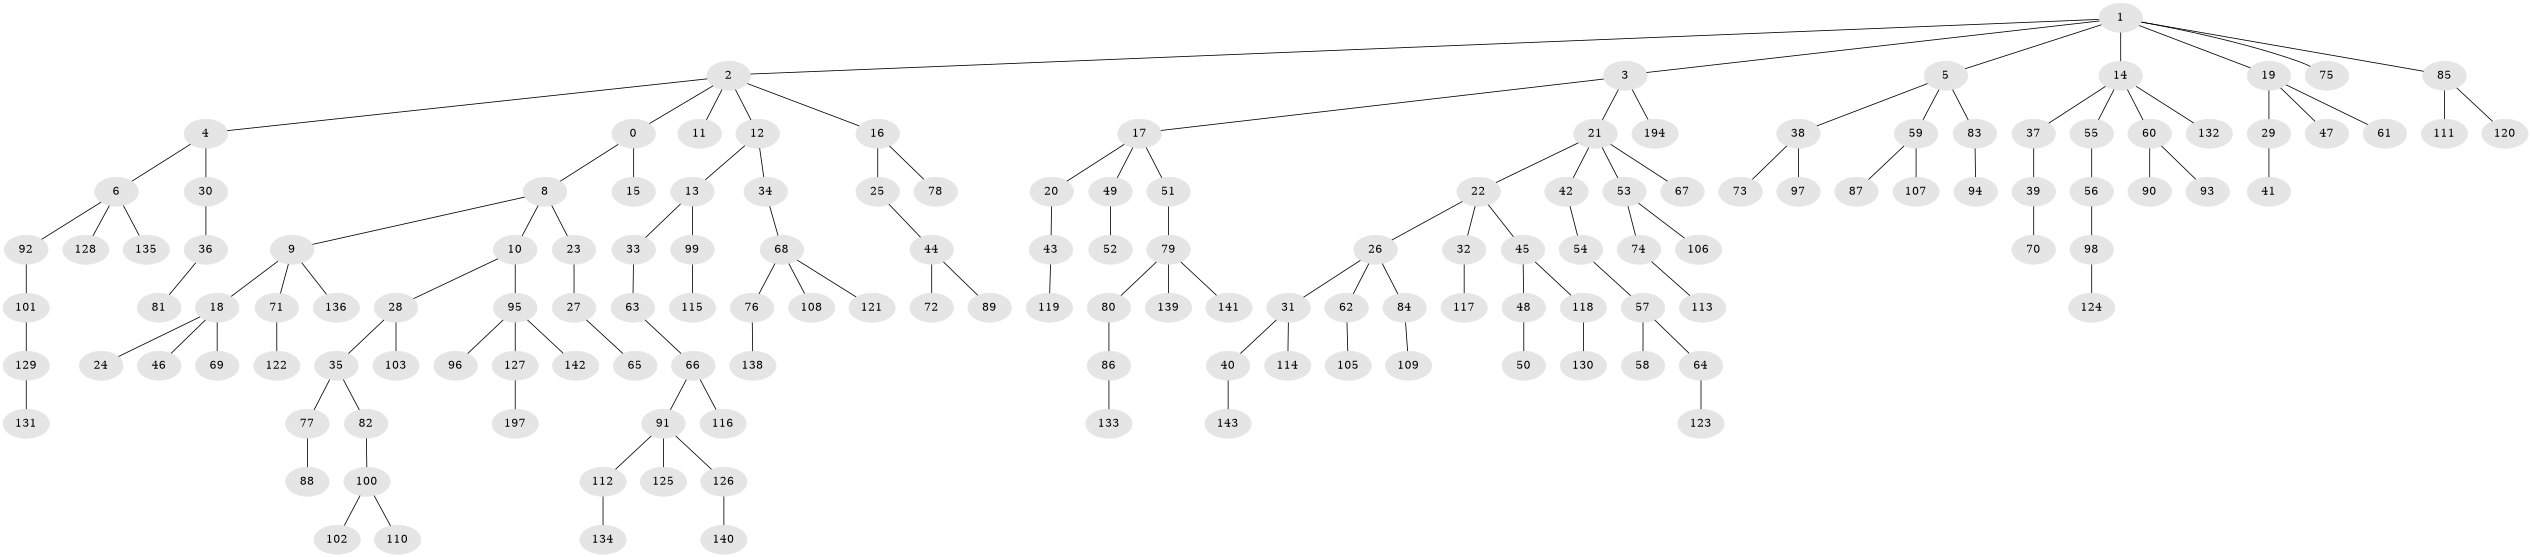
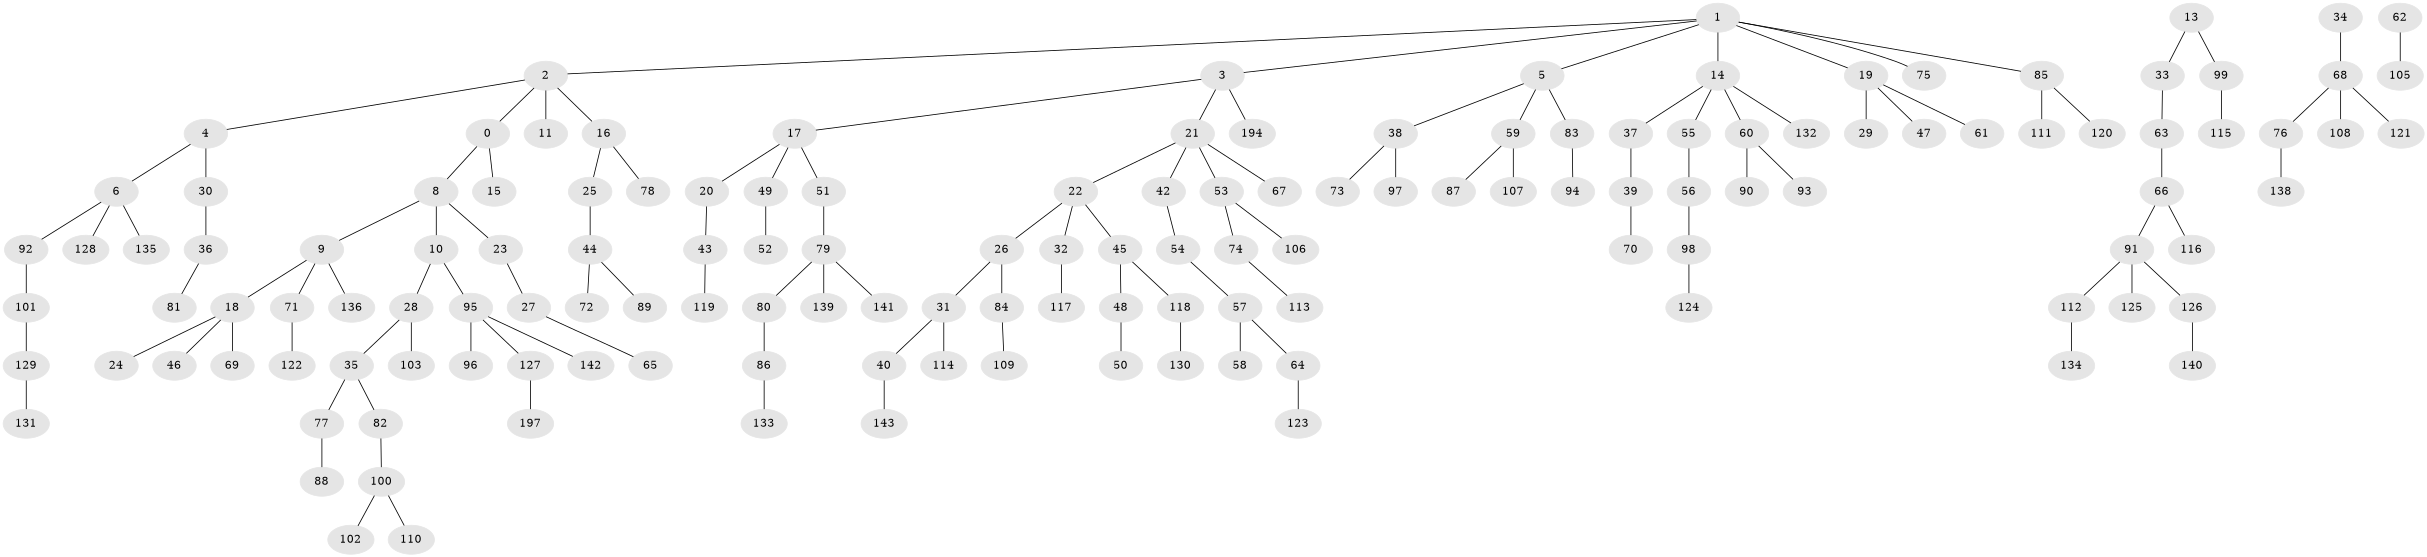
(758, 134) -> none
(2269, 192) -> none
(1361, 279) -> none
